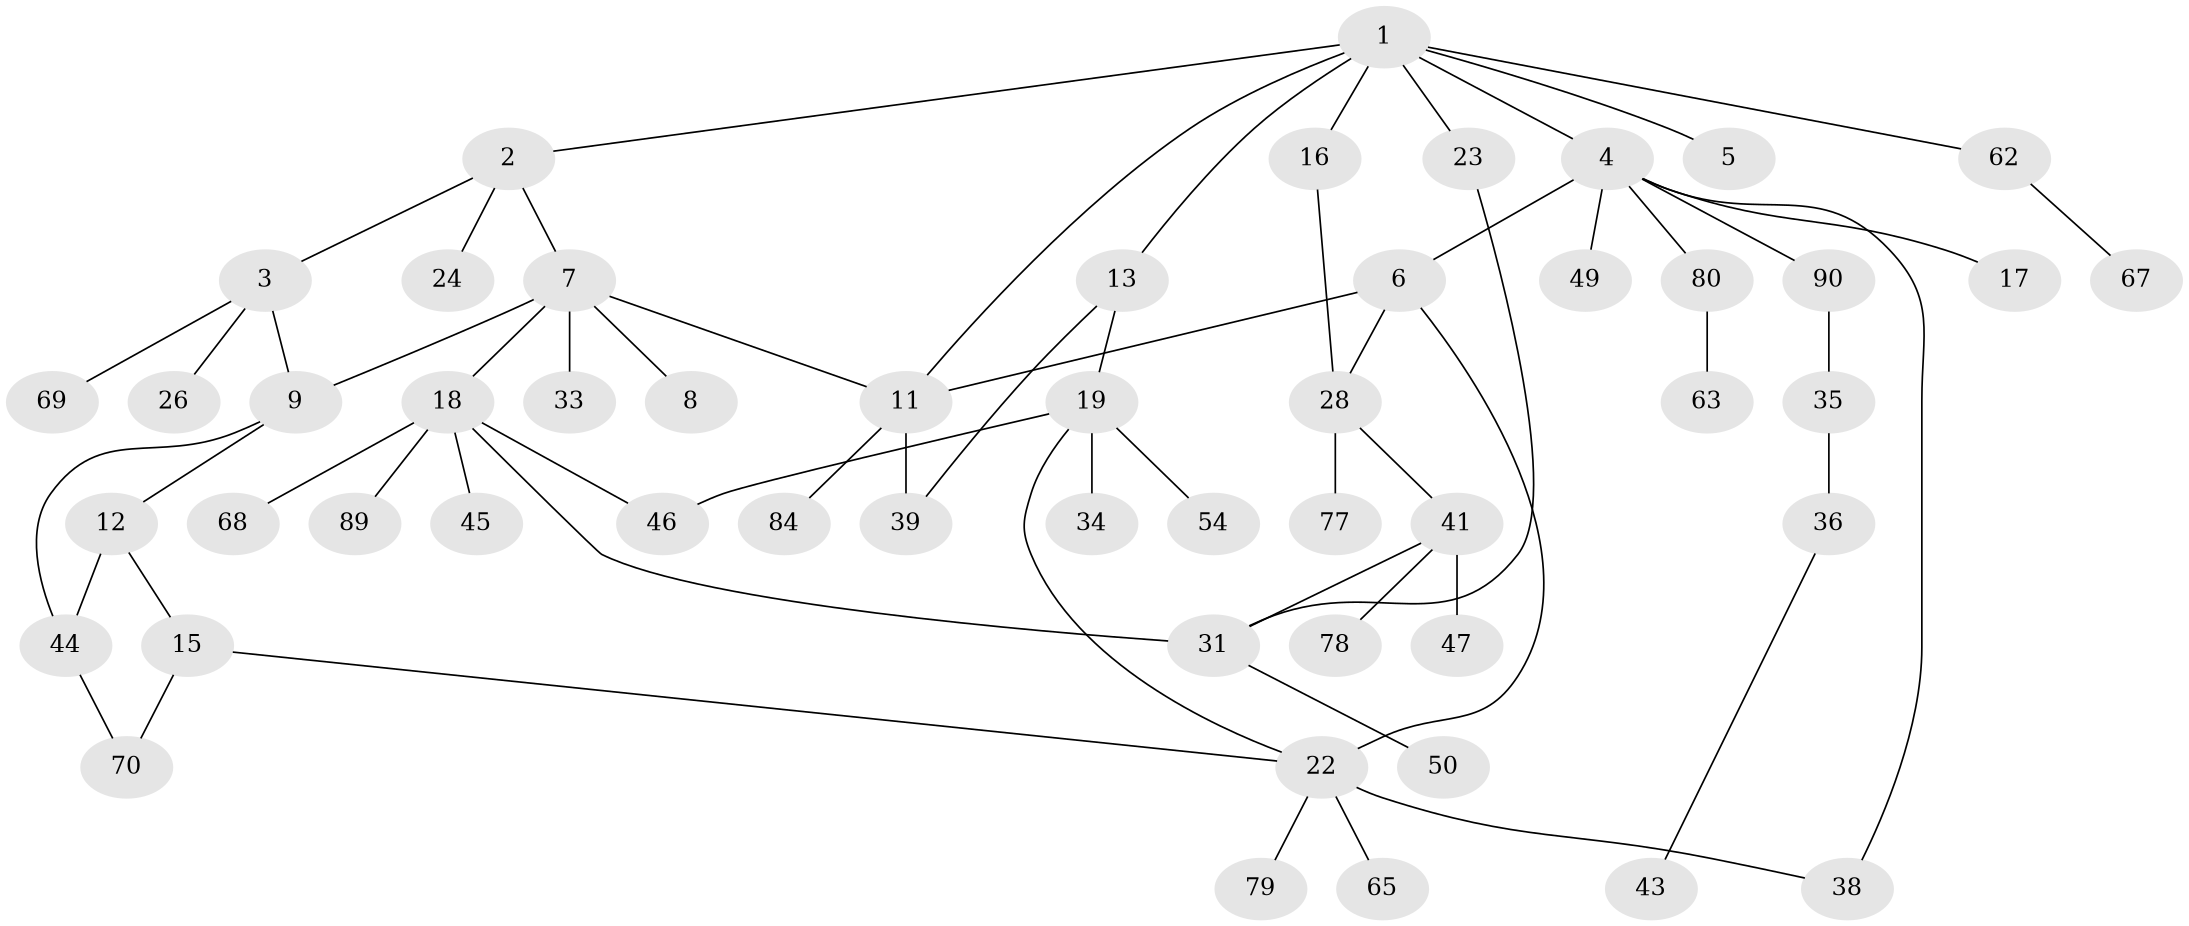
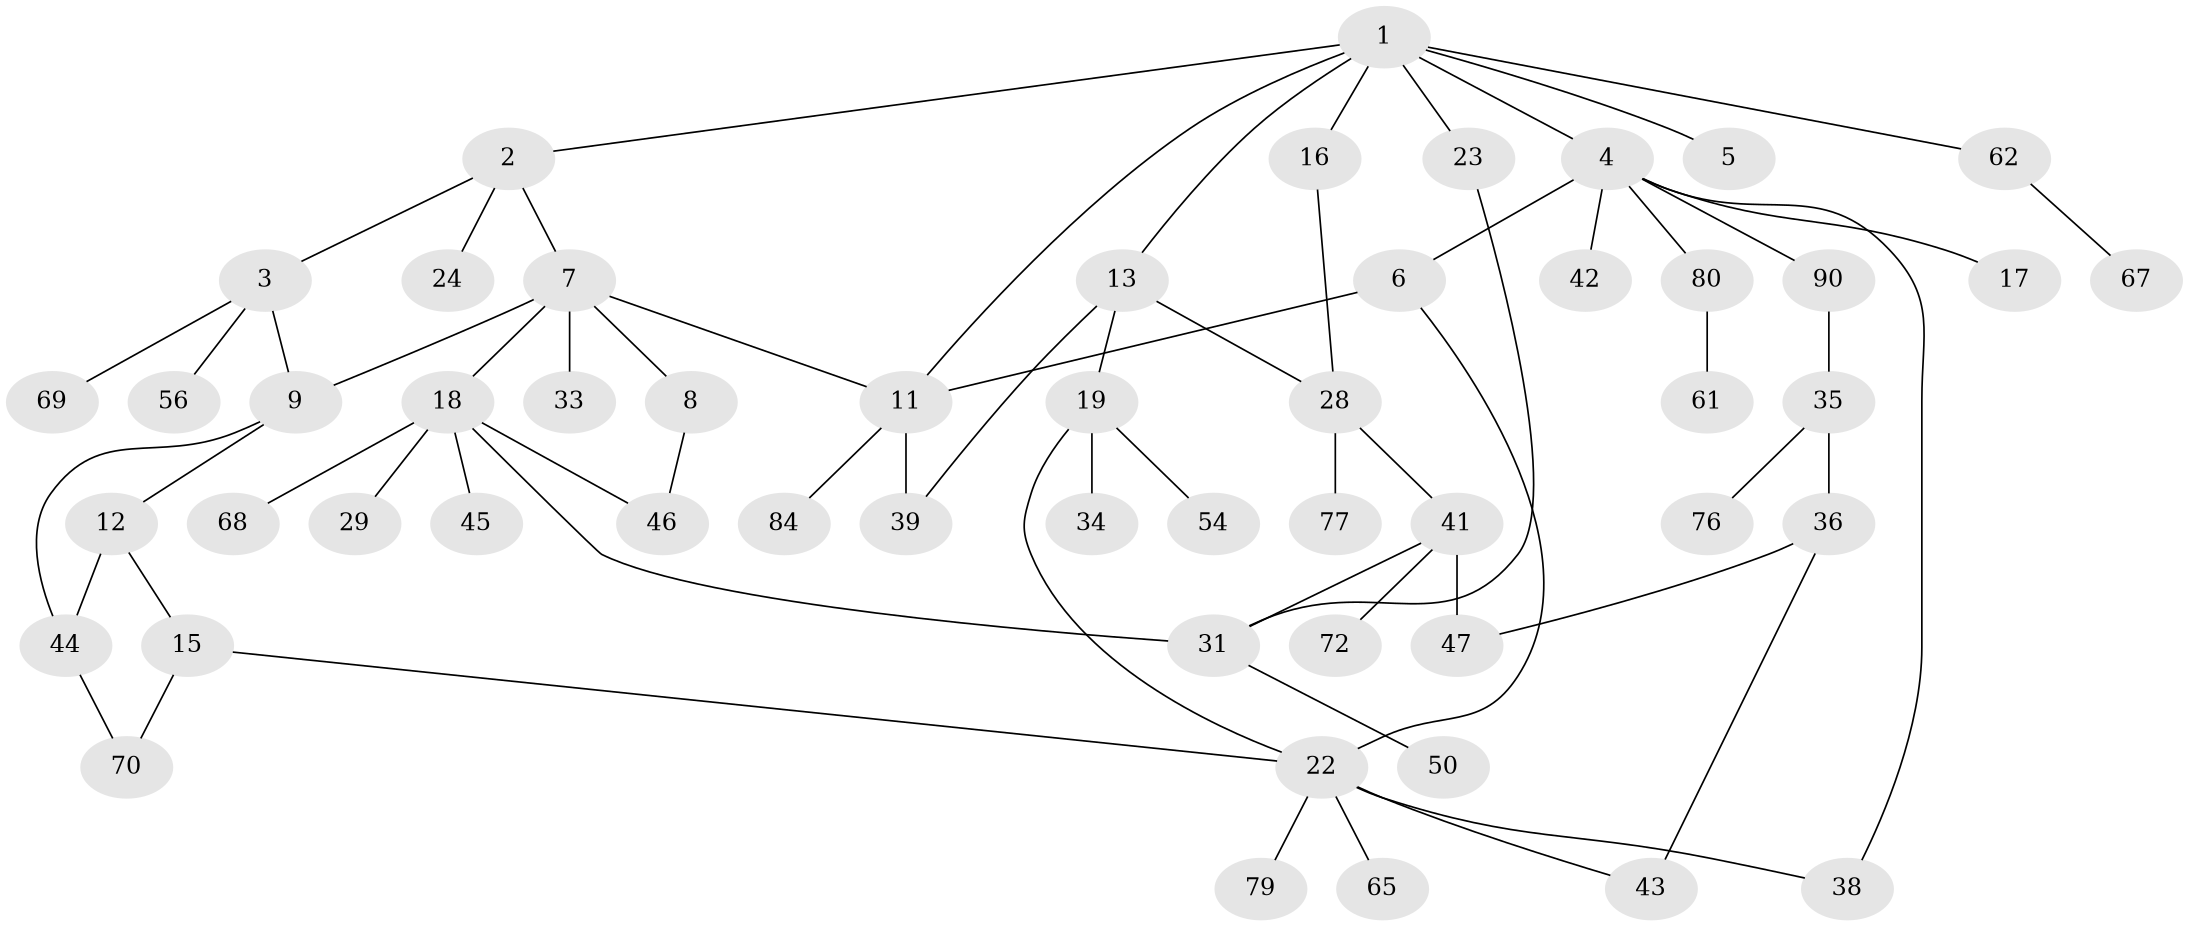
(1585, 281) -> (1585, 281)
(1367, 342) -> (1229, 341)
(174, 402) -> (174, 402)
(1707, 402) -> (1707, 402)
(872, 456) -> (677, 463)
(355, 524) -> (355, 524)
none -> (1707, 524)
none -> (1648, 594)
(1335, 646) -> (1335, 646)
none -> (1489, 837)
